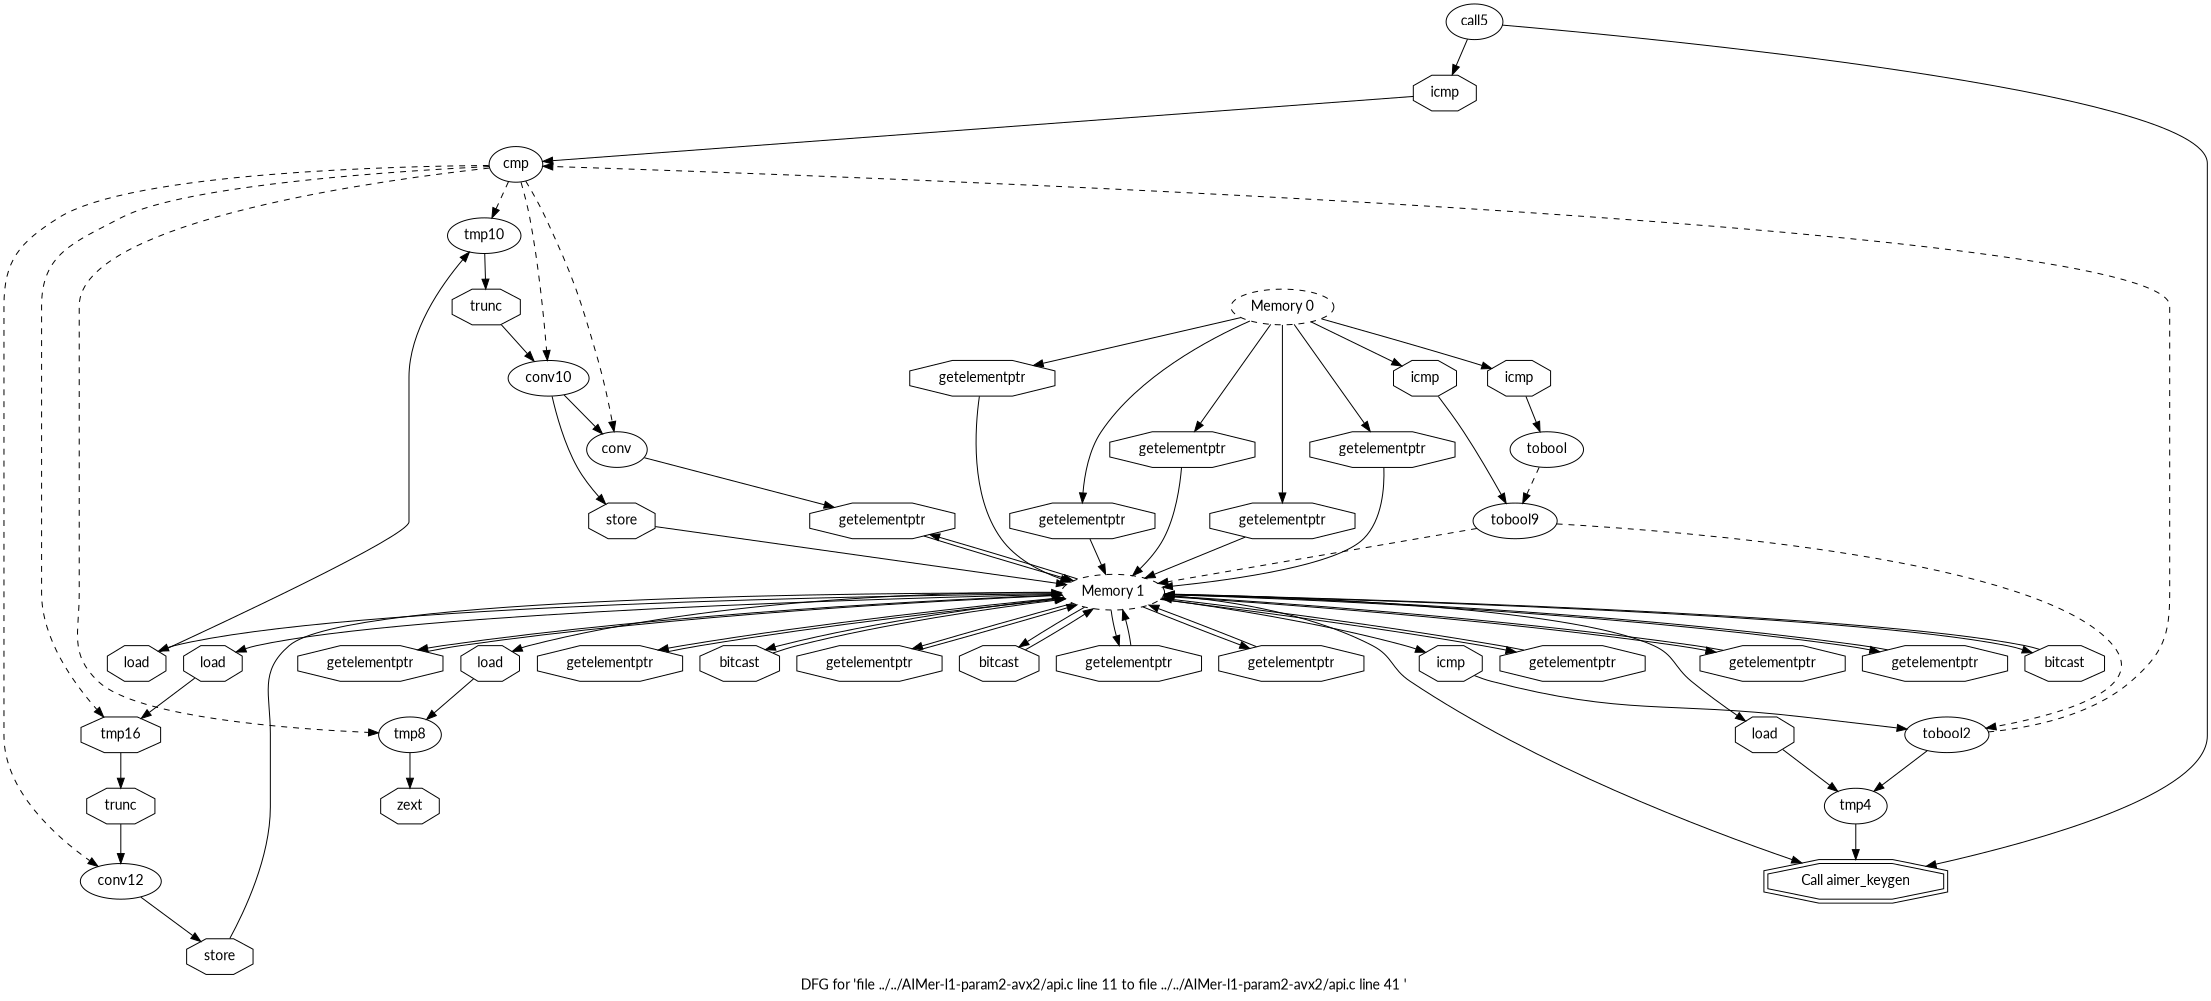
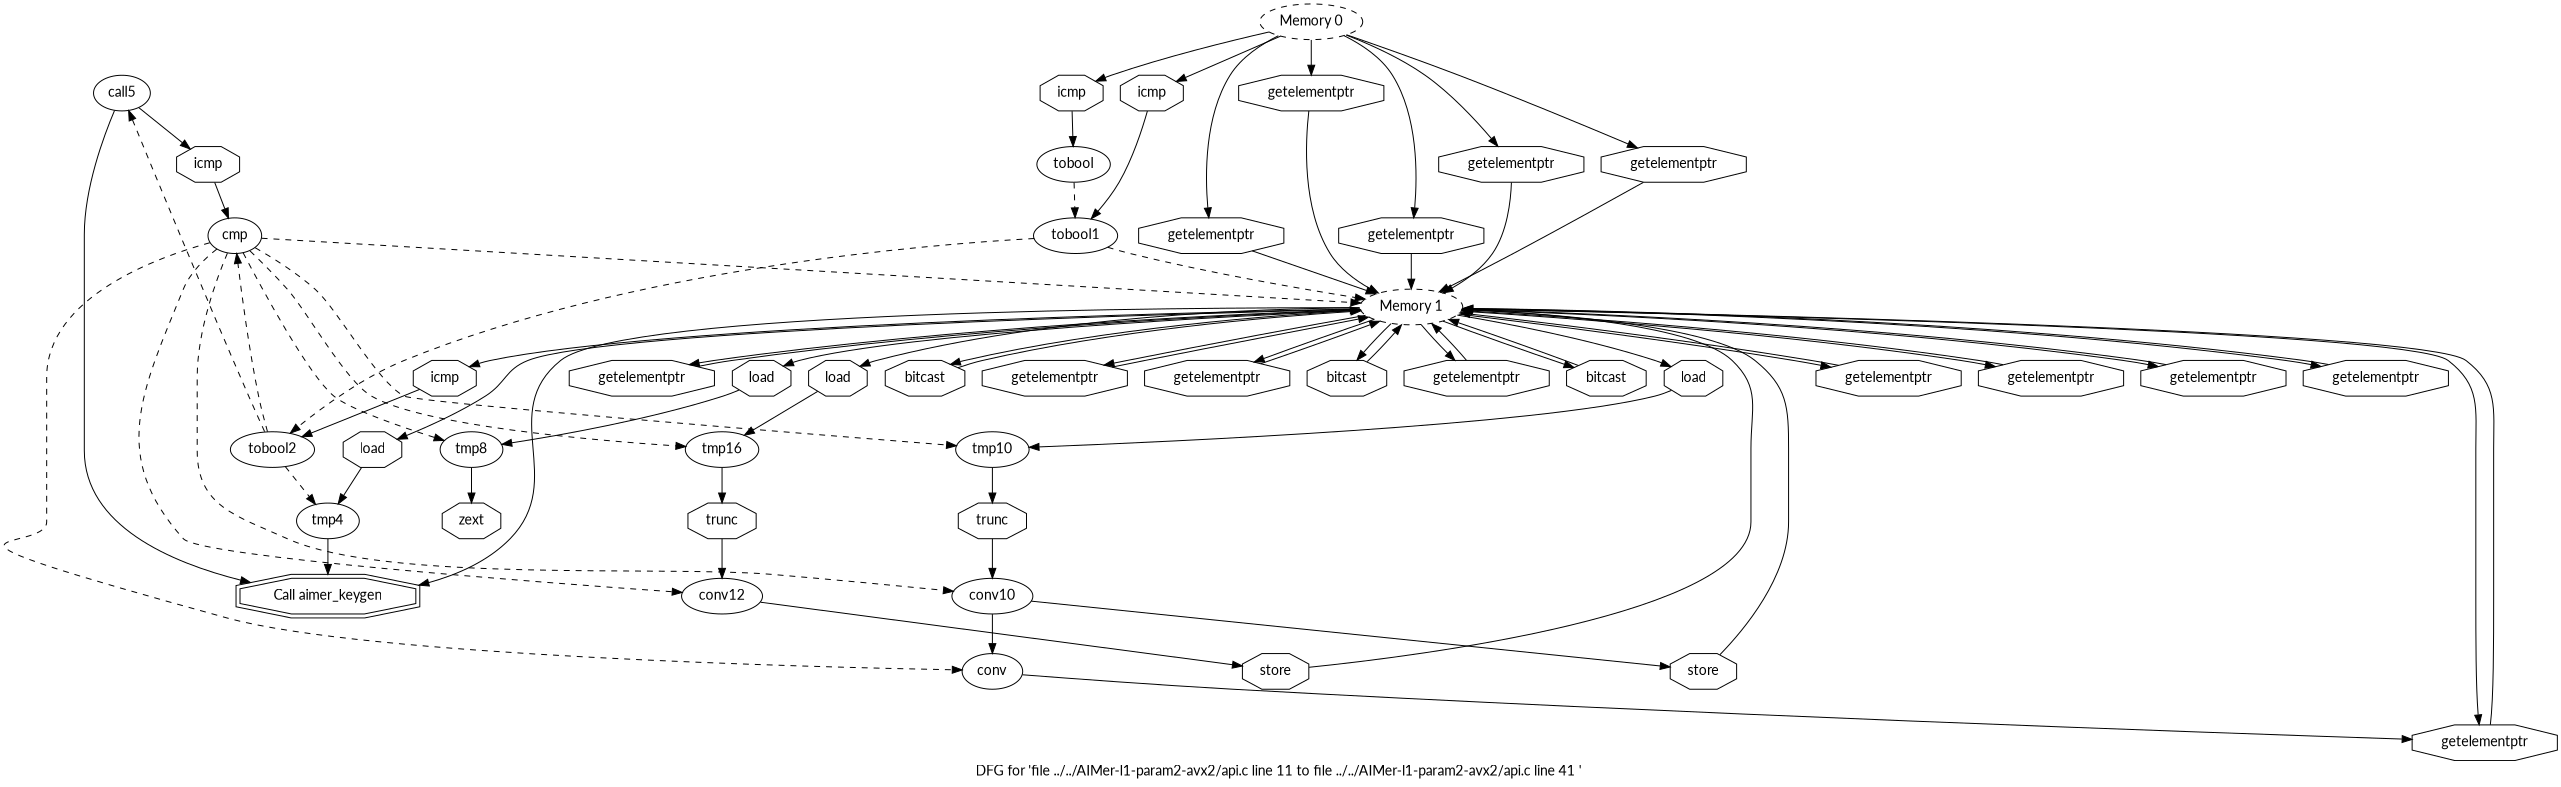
none -> (806, 270)
none -> (201, 284)
(1515, 521) -> (1076, 236)
(121, 735) -> (722, 450)
(1905, 768) -> (297, 482)
